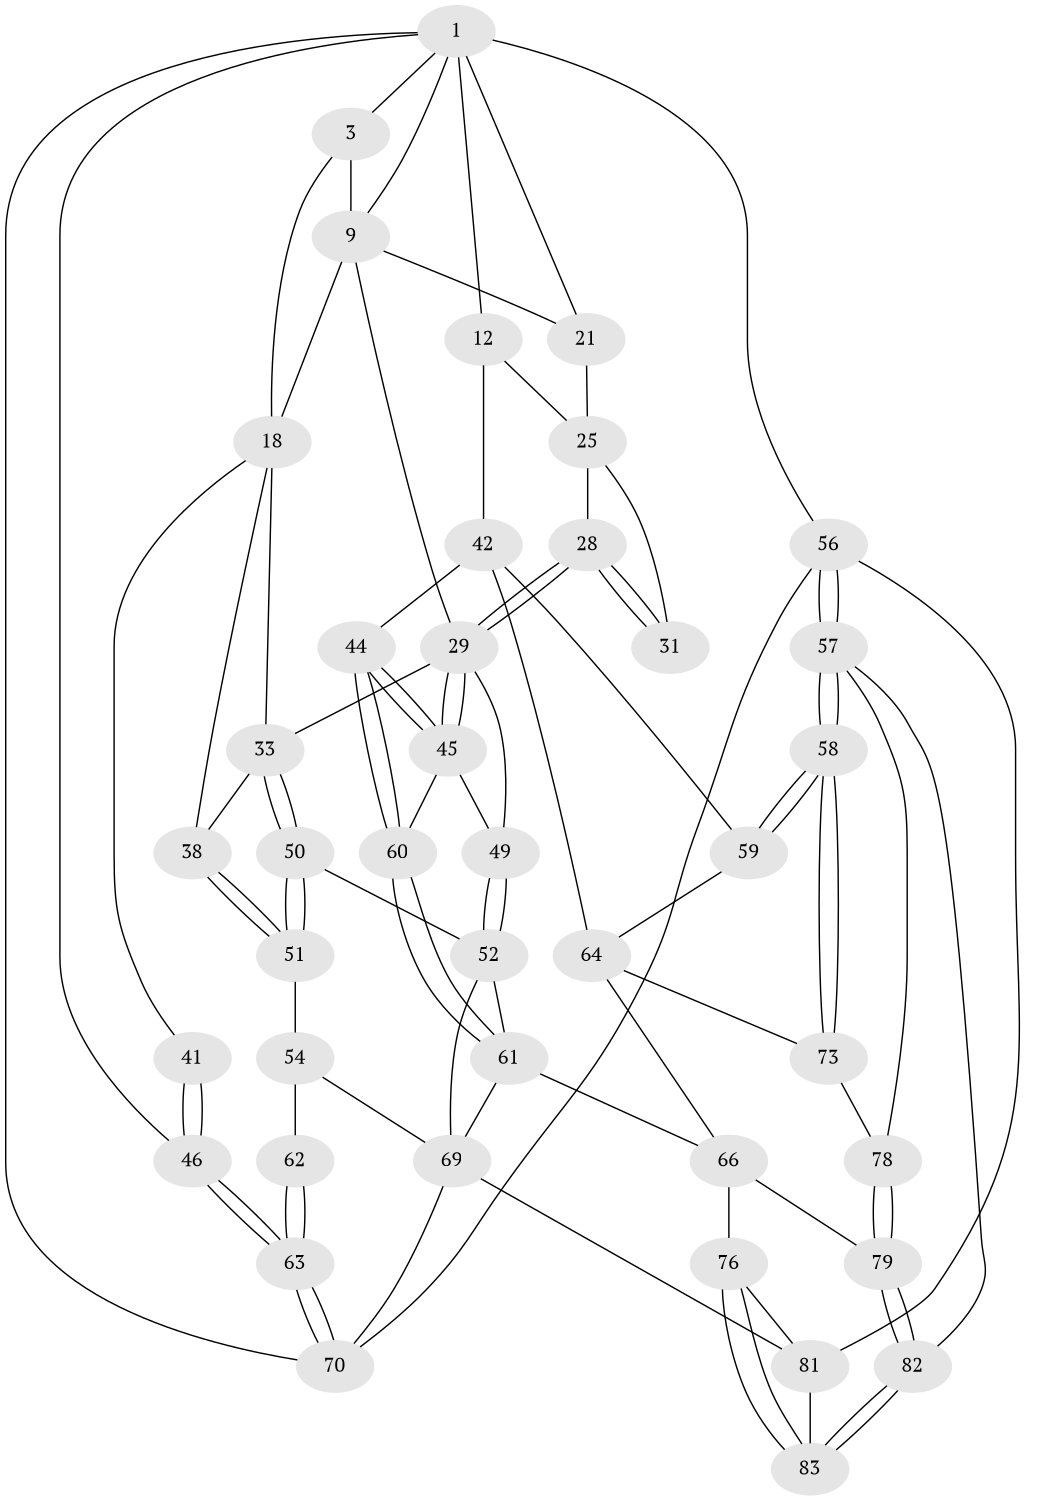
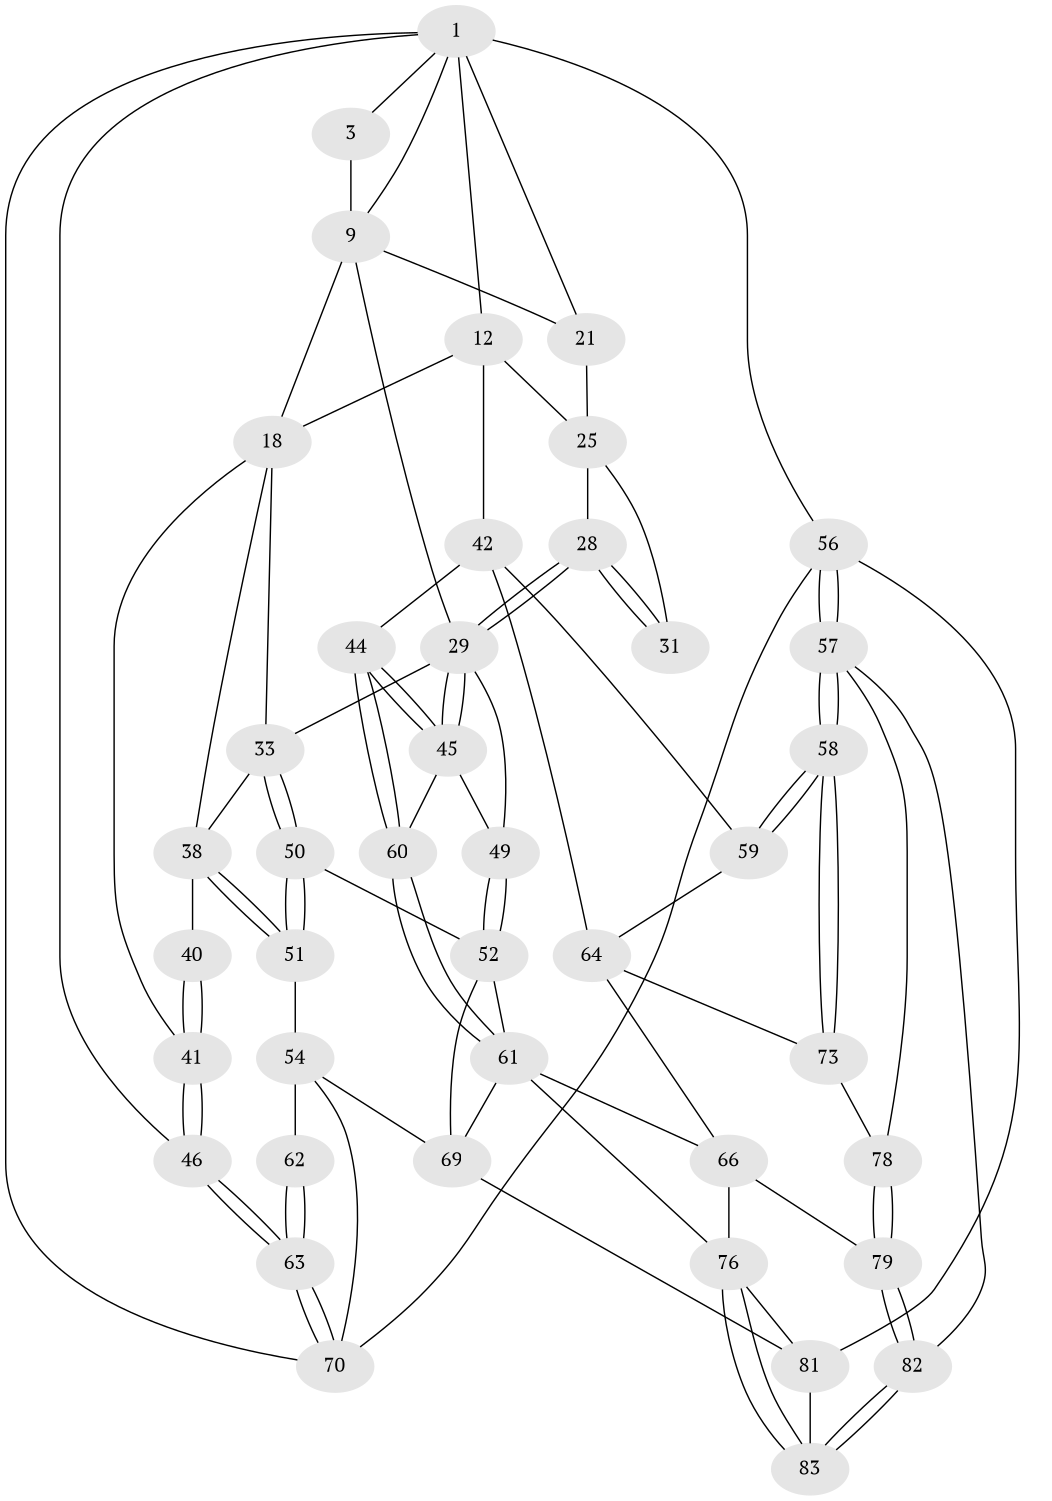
(281, 281) -> (374, 393)
none -> (193, 956)
none -> (619, 1161)
(405, 1269) -> (357, 1207)
